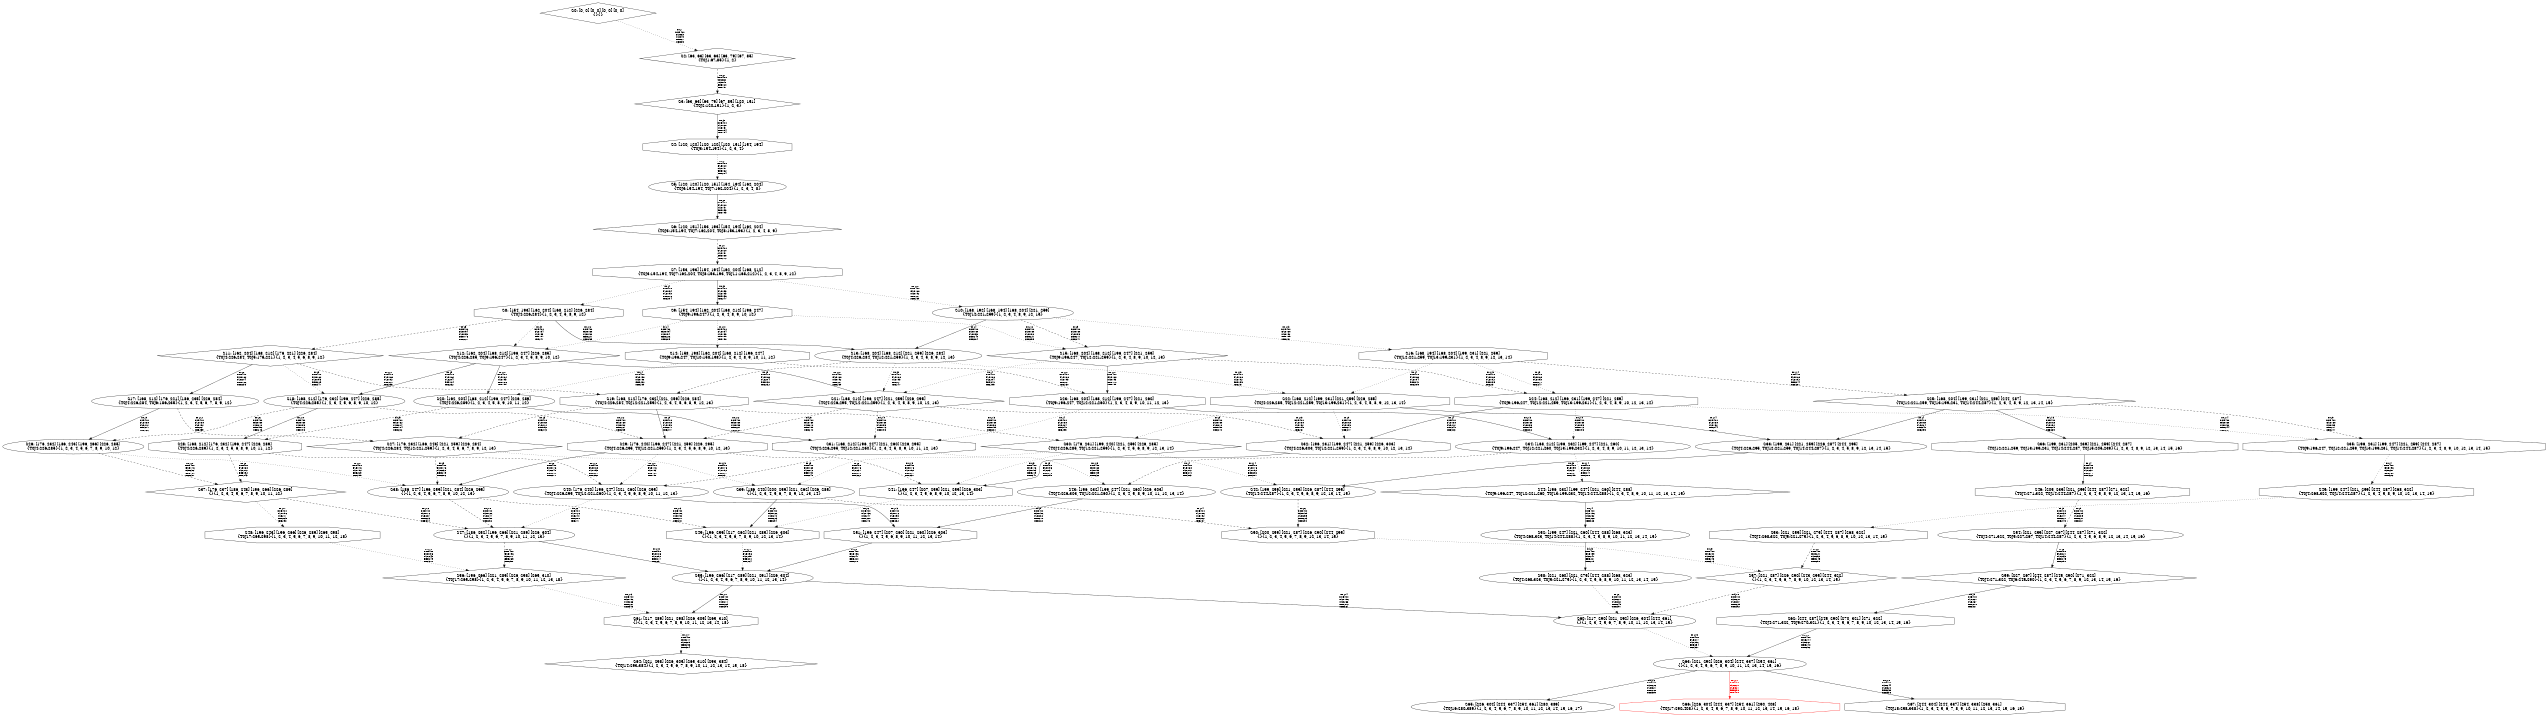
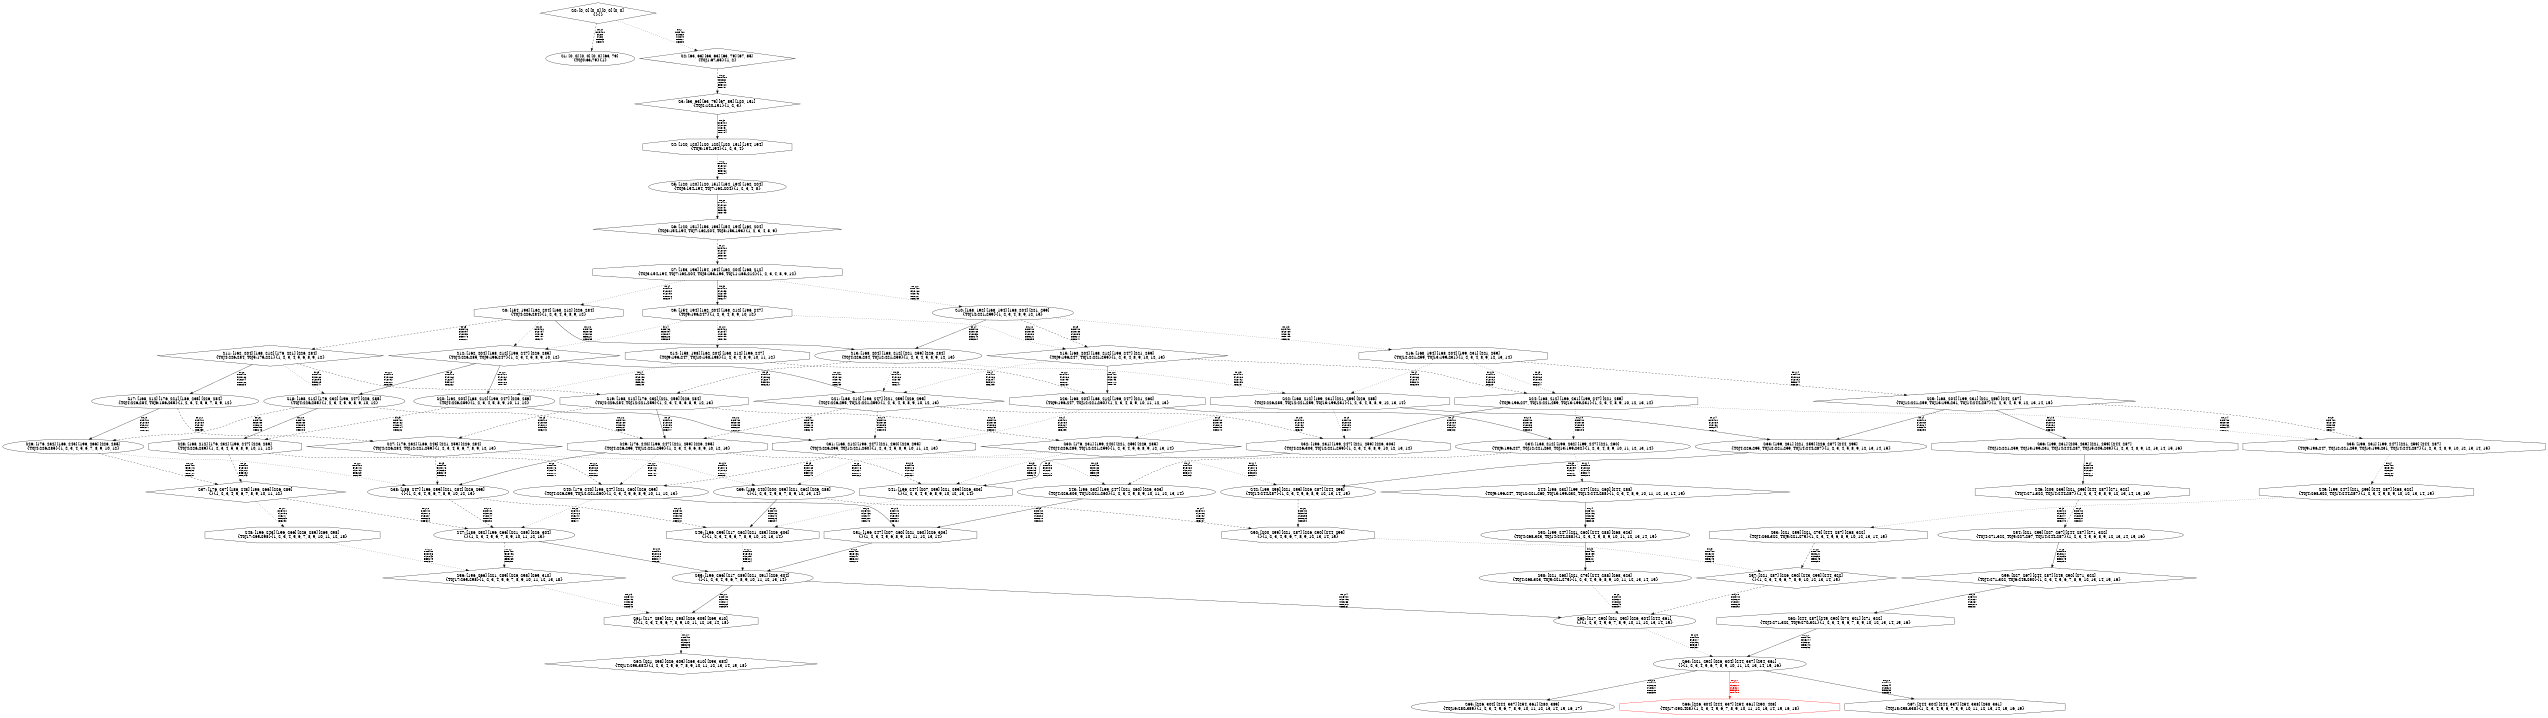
none -> (590, 59)
